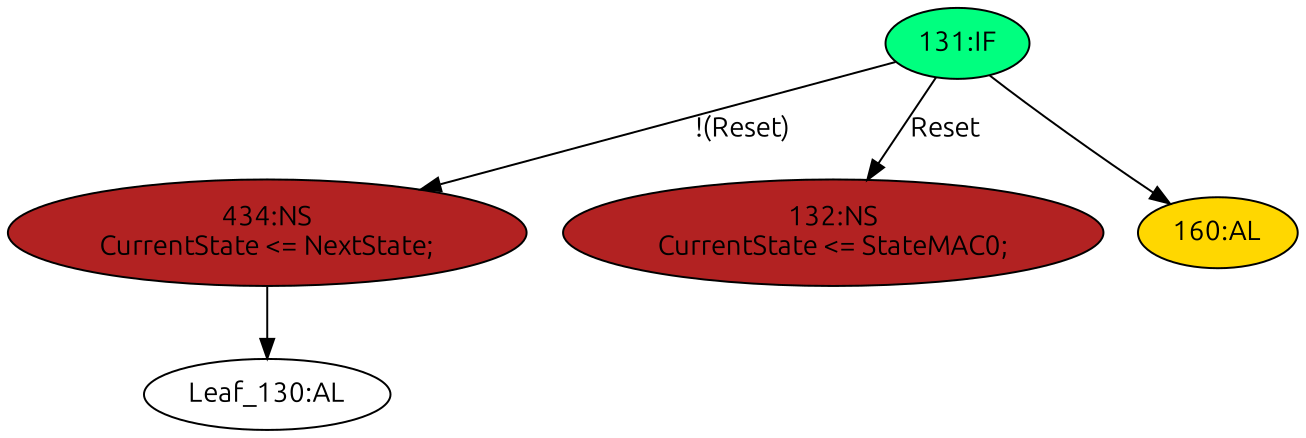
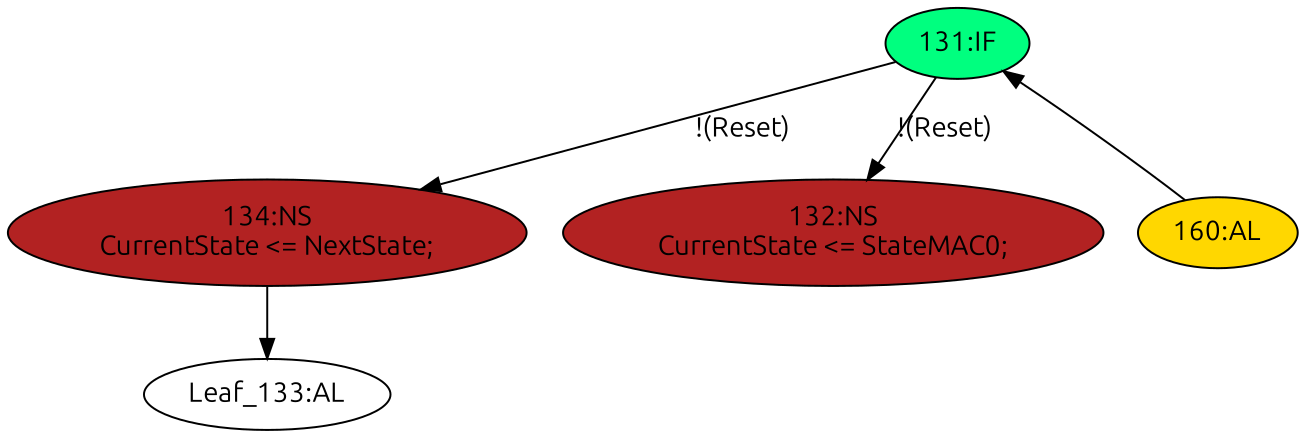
(946, 129) -> (946, 129)
(1071, 135) -> (1104, 140)
(267, 233) -> (267, 233)
(267, 394) -> (267, 394)
